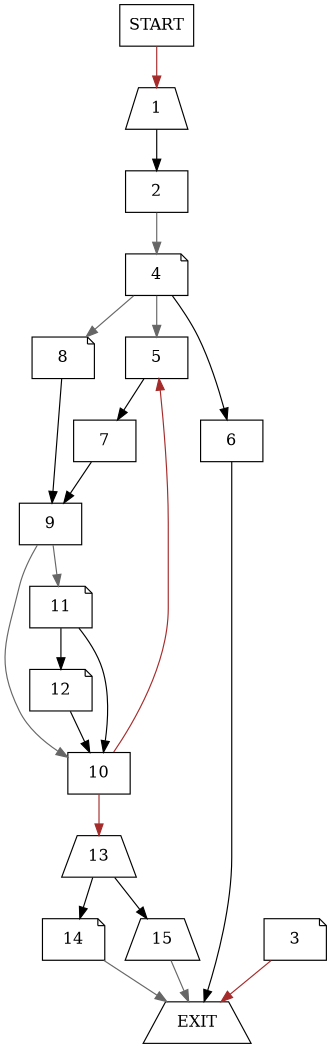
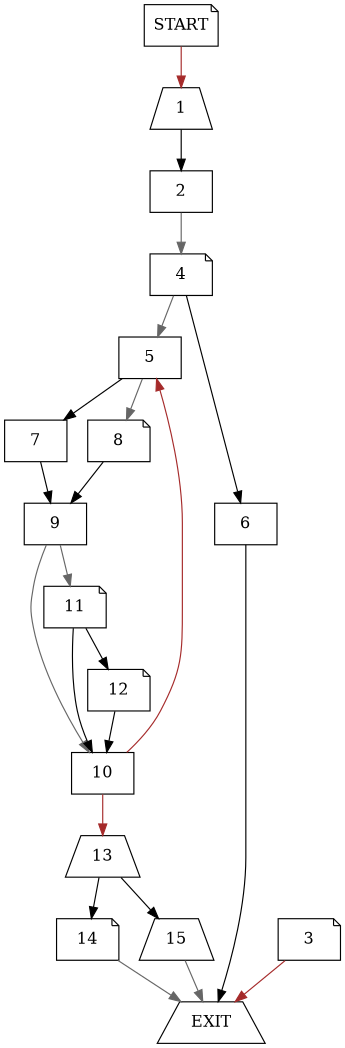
(157, 25) -> (181, 25)
(114, 313) -> (137, 394)
